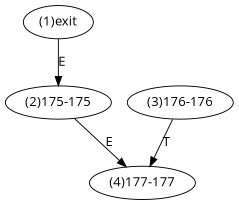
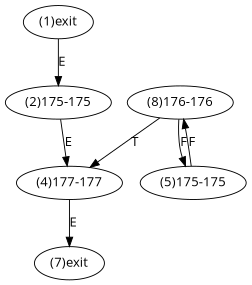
(180, 103) -> (180, 103)
none -> (193, 183)
none -> (69, 263)
